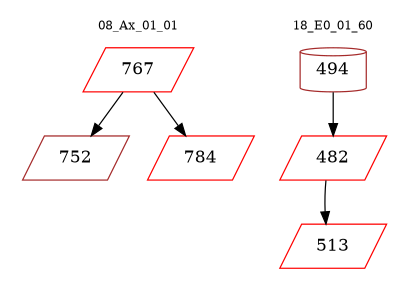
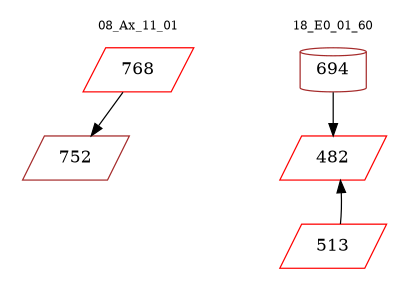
(138, 26) -> (138, 26)
(138, 70) -> (138, 70)
(333, 70) -> (333, 70)
(201, 158) -> none
(325, 196) -> (341, 208)
